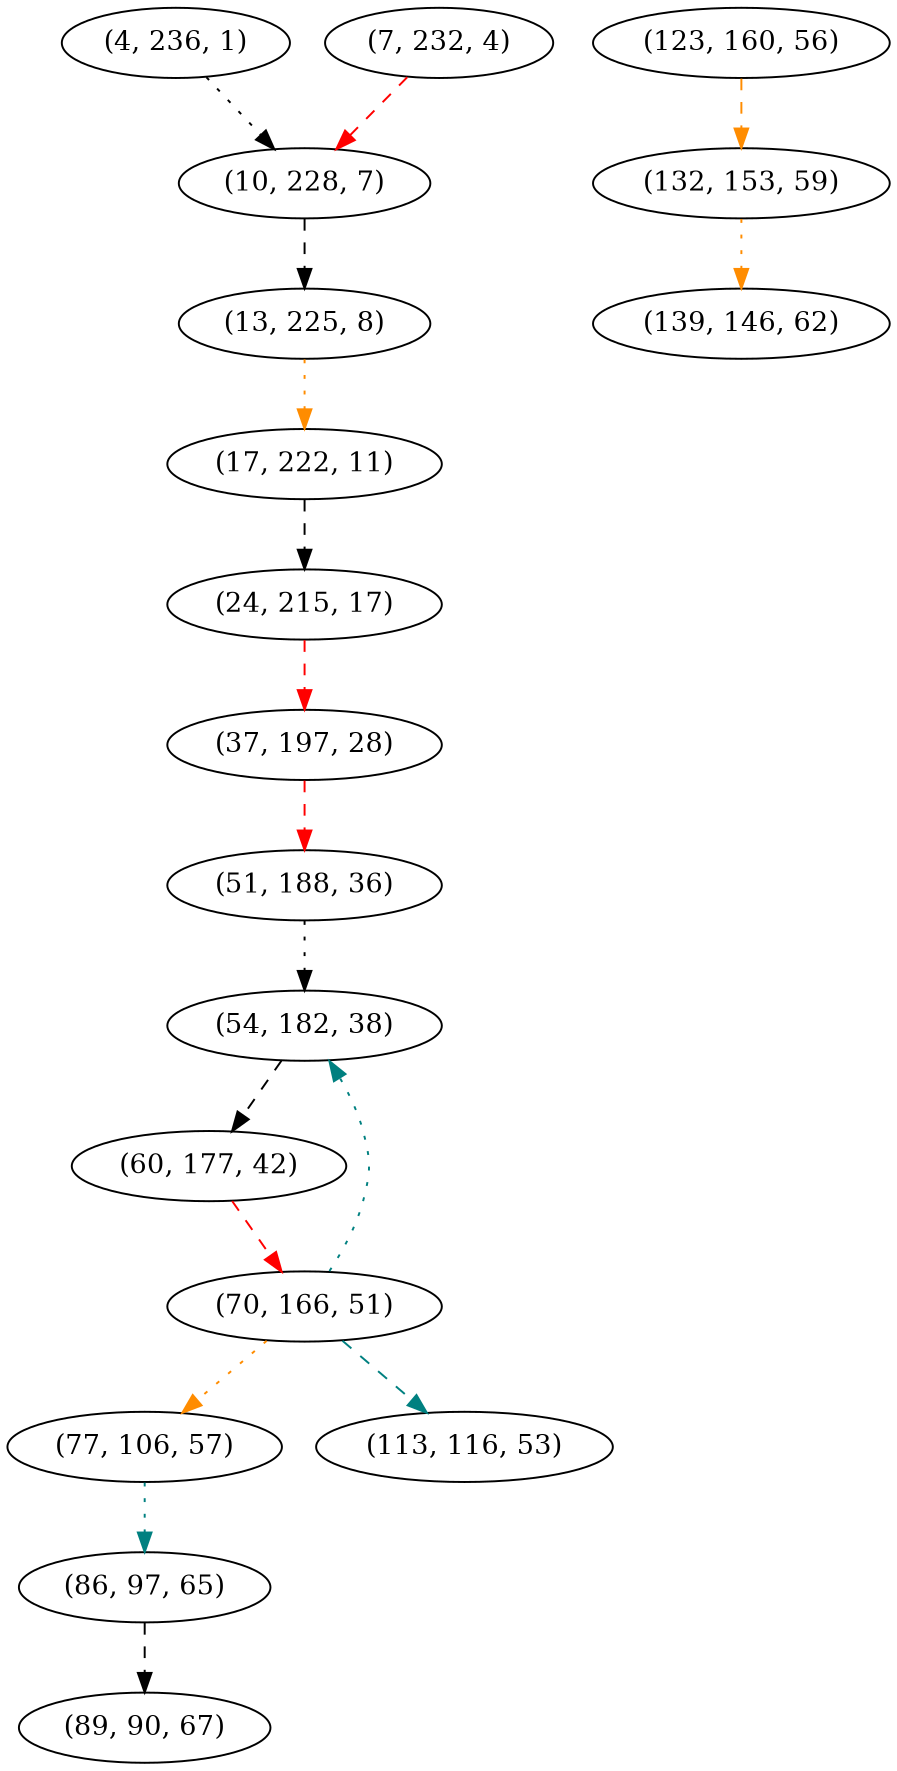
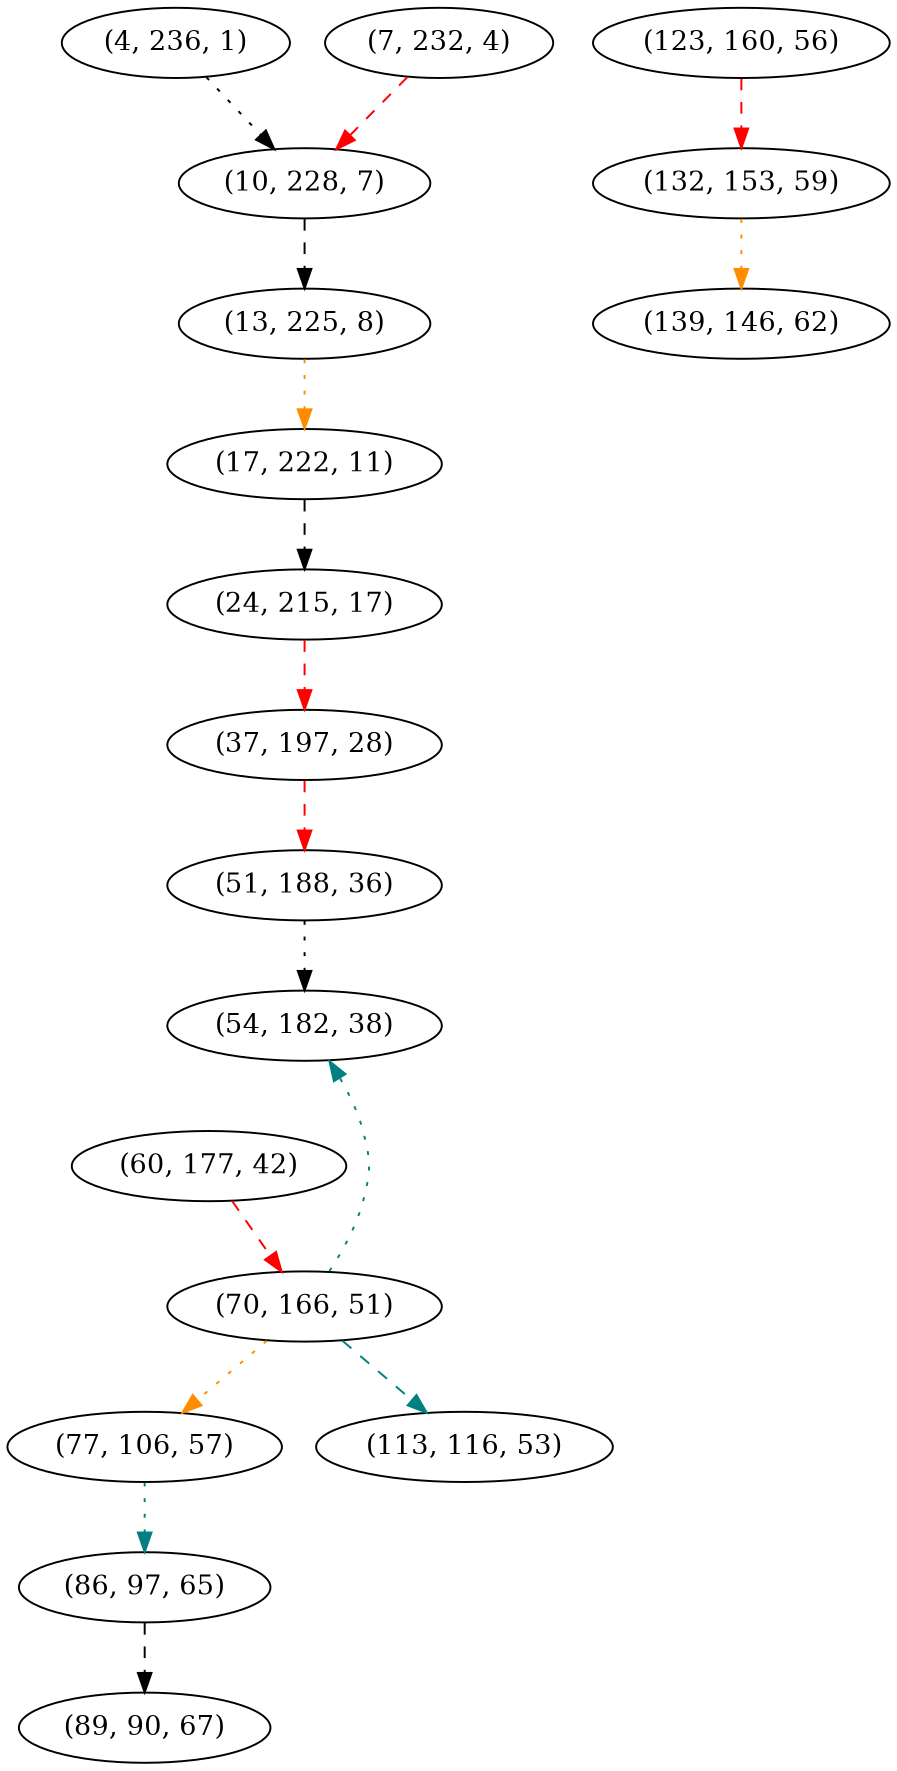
(741, 104) -> (741, 104)
(262, 1088) -> none
